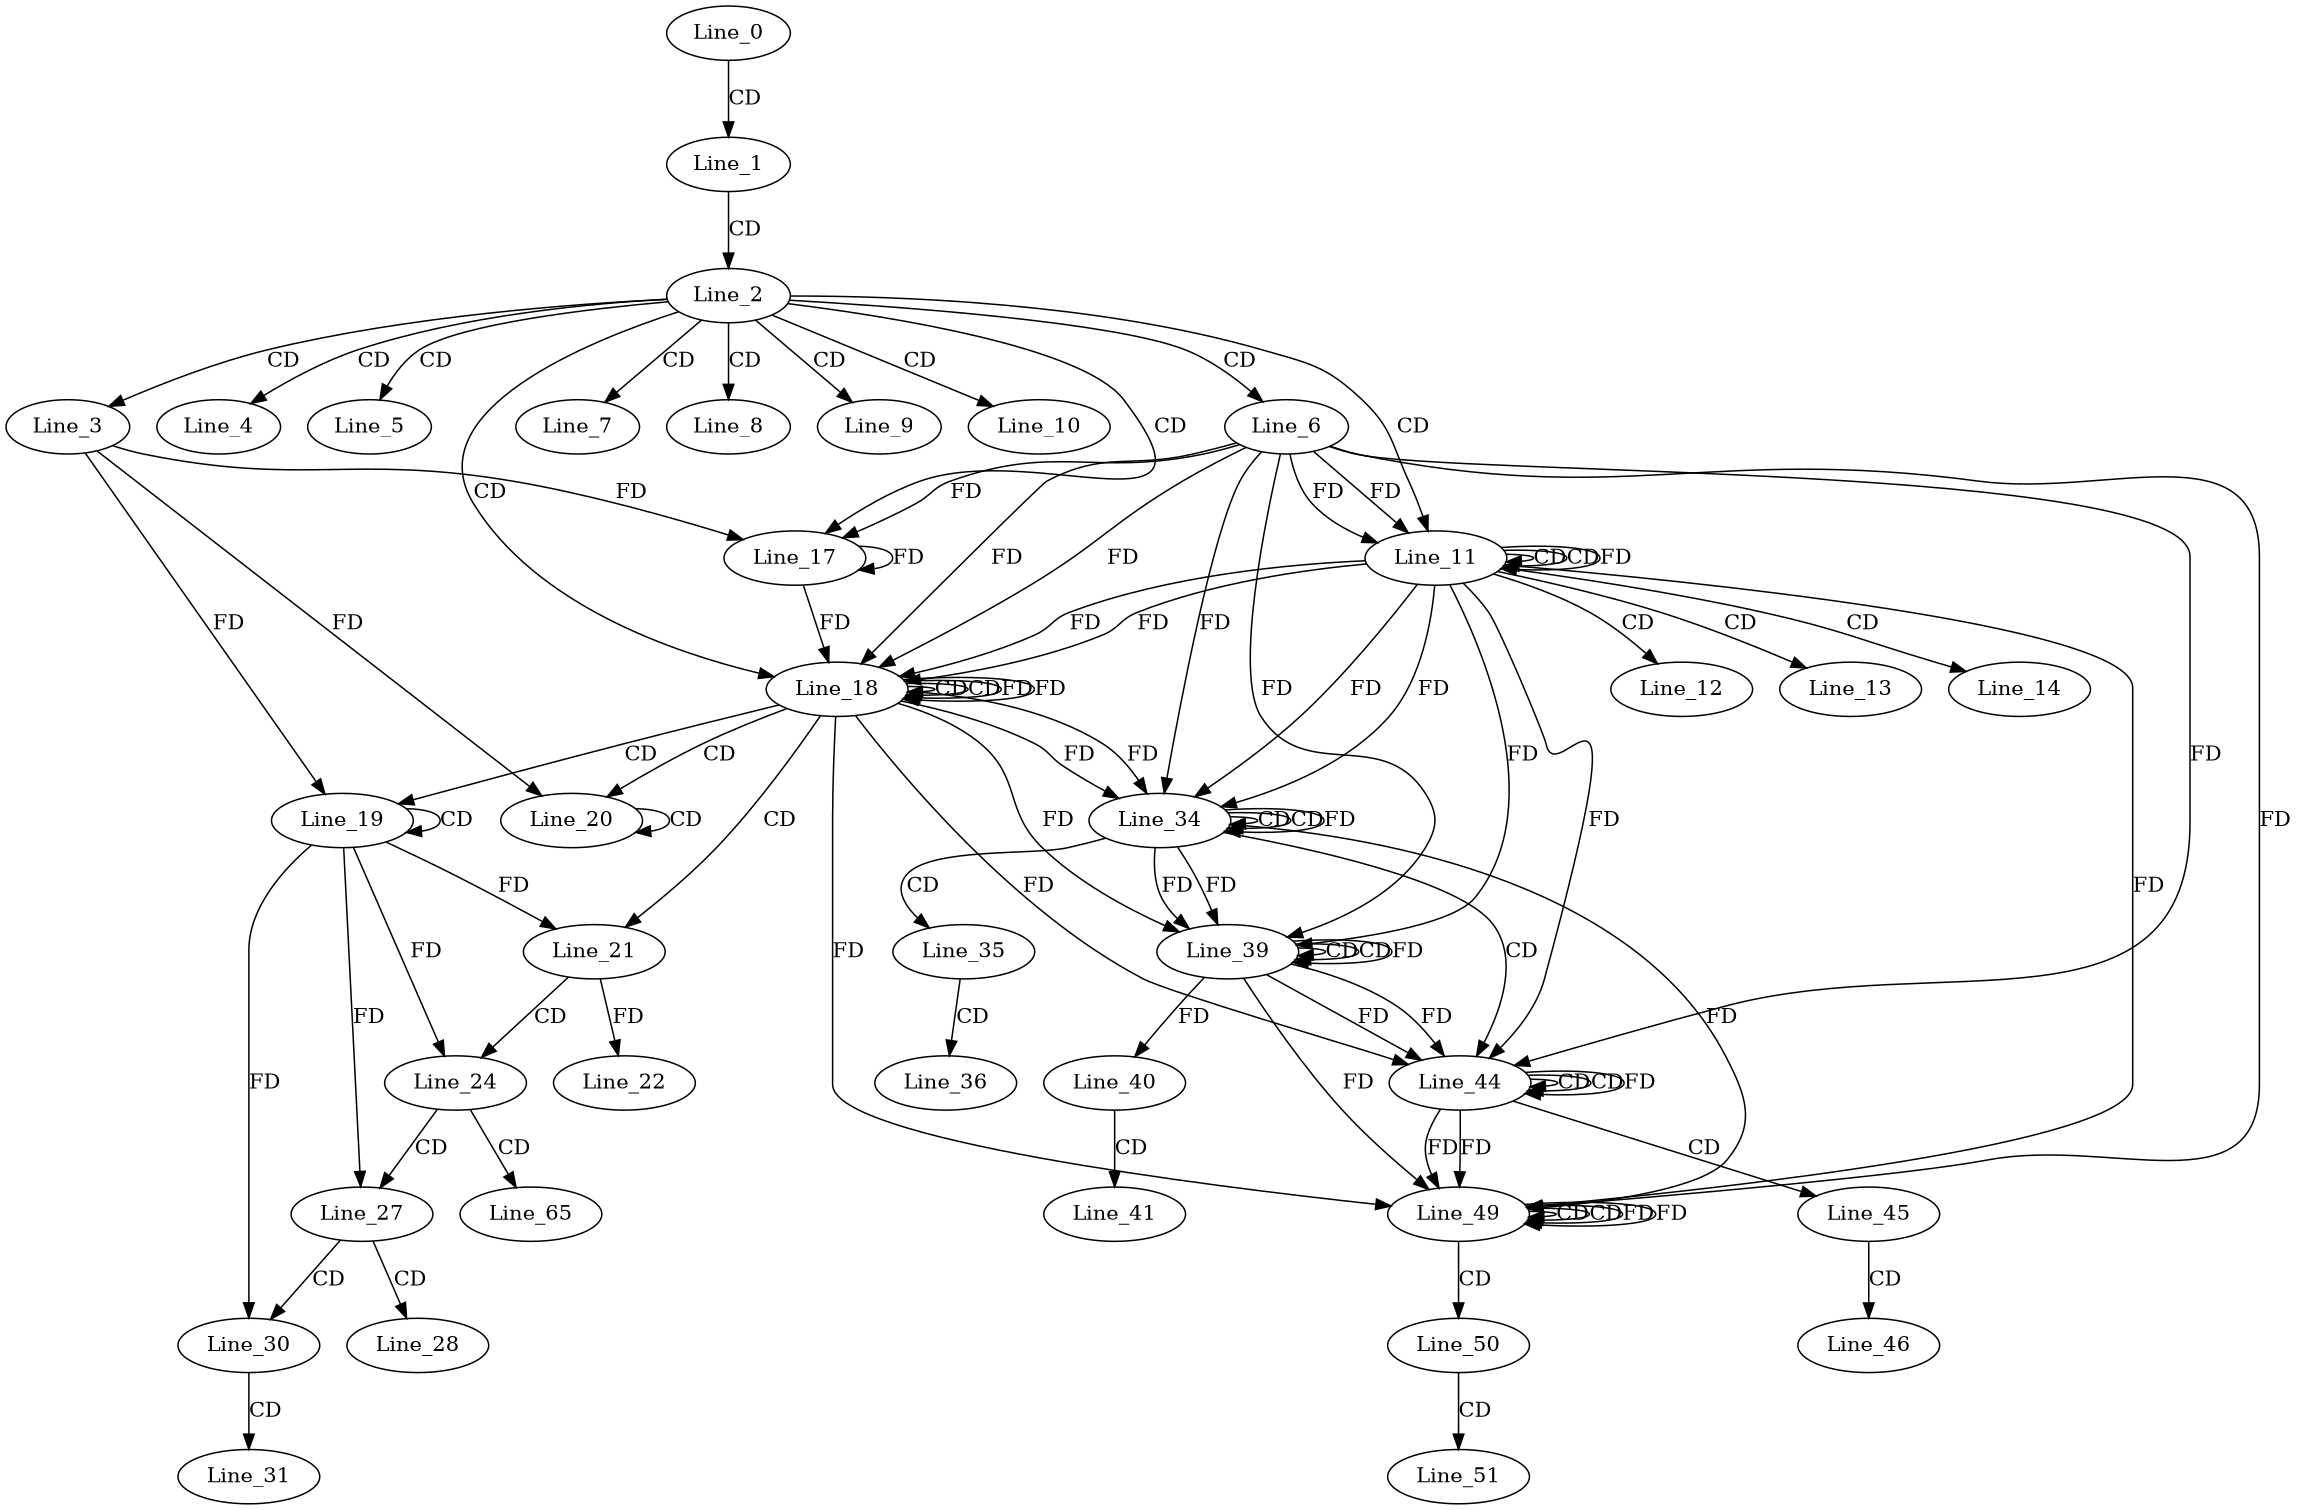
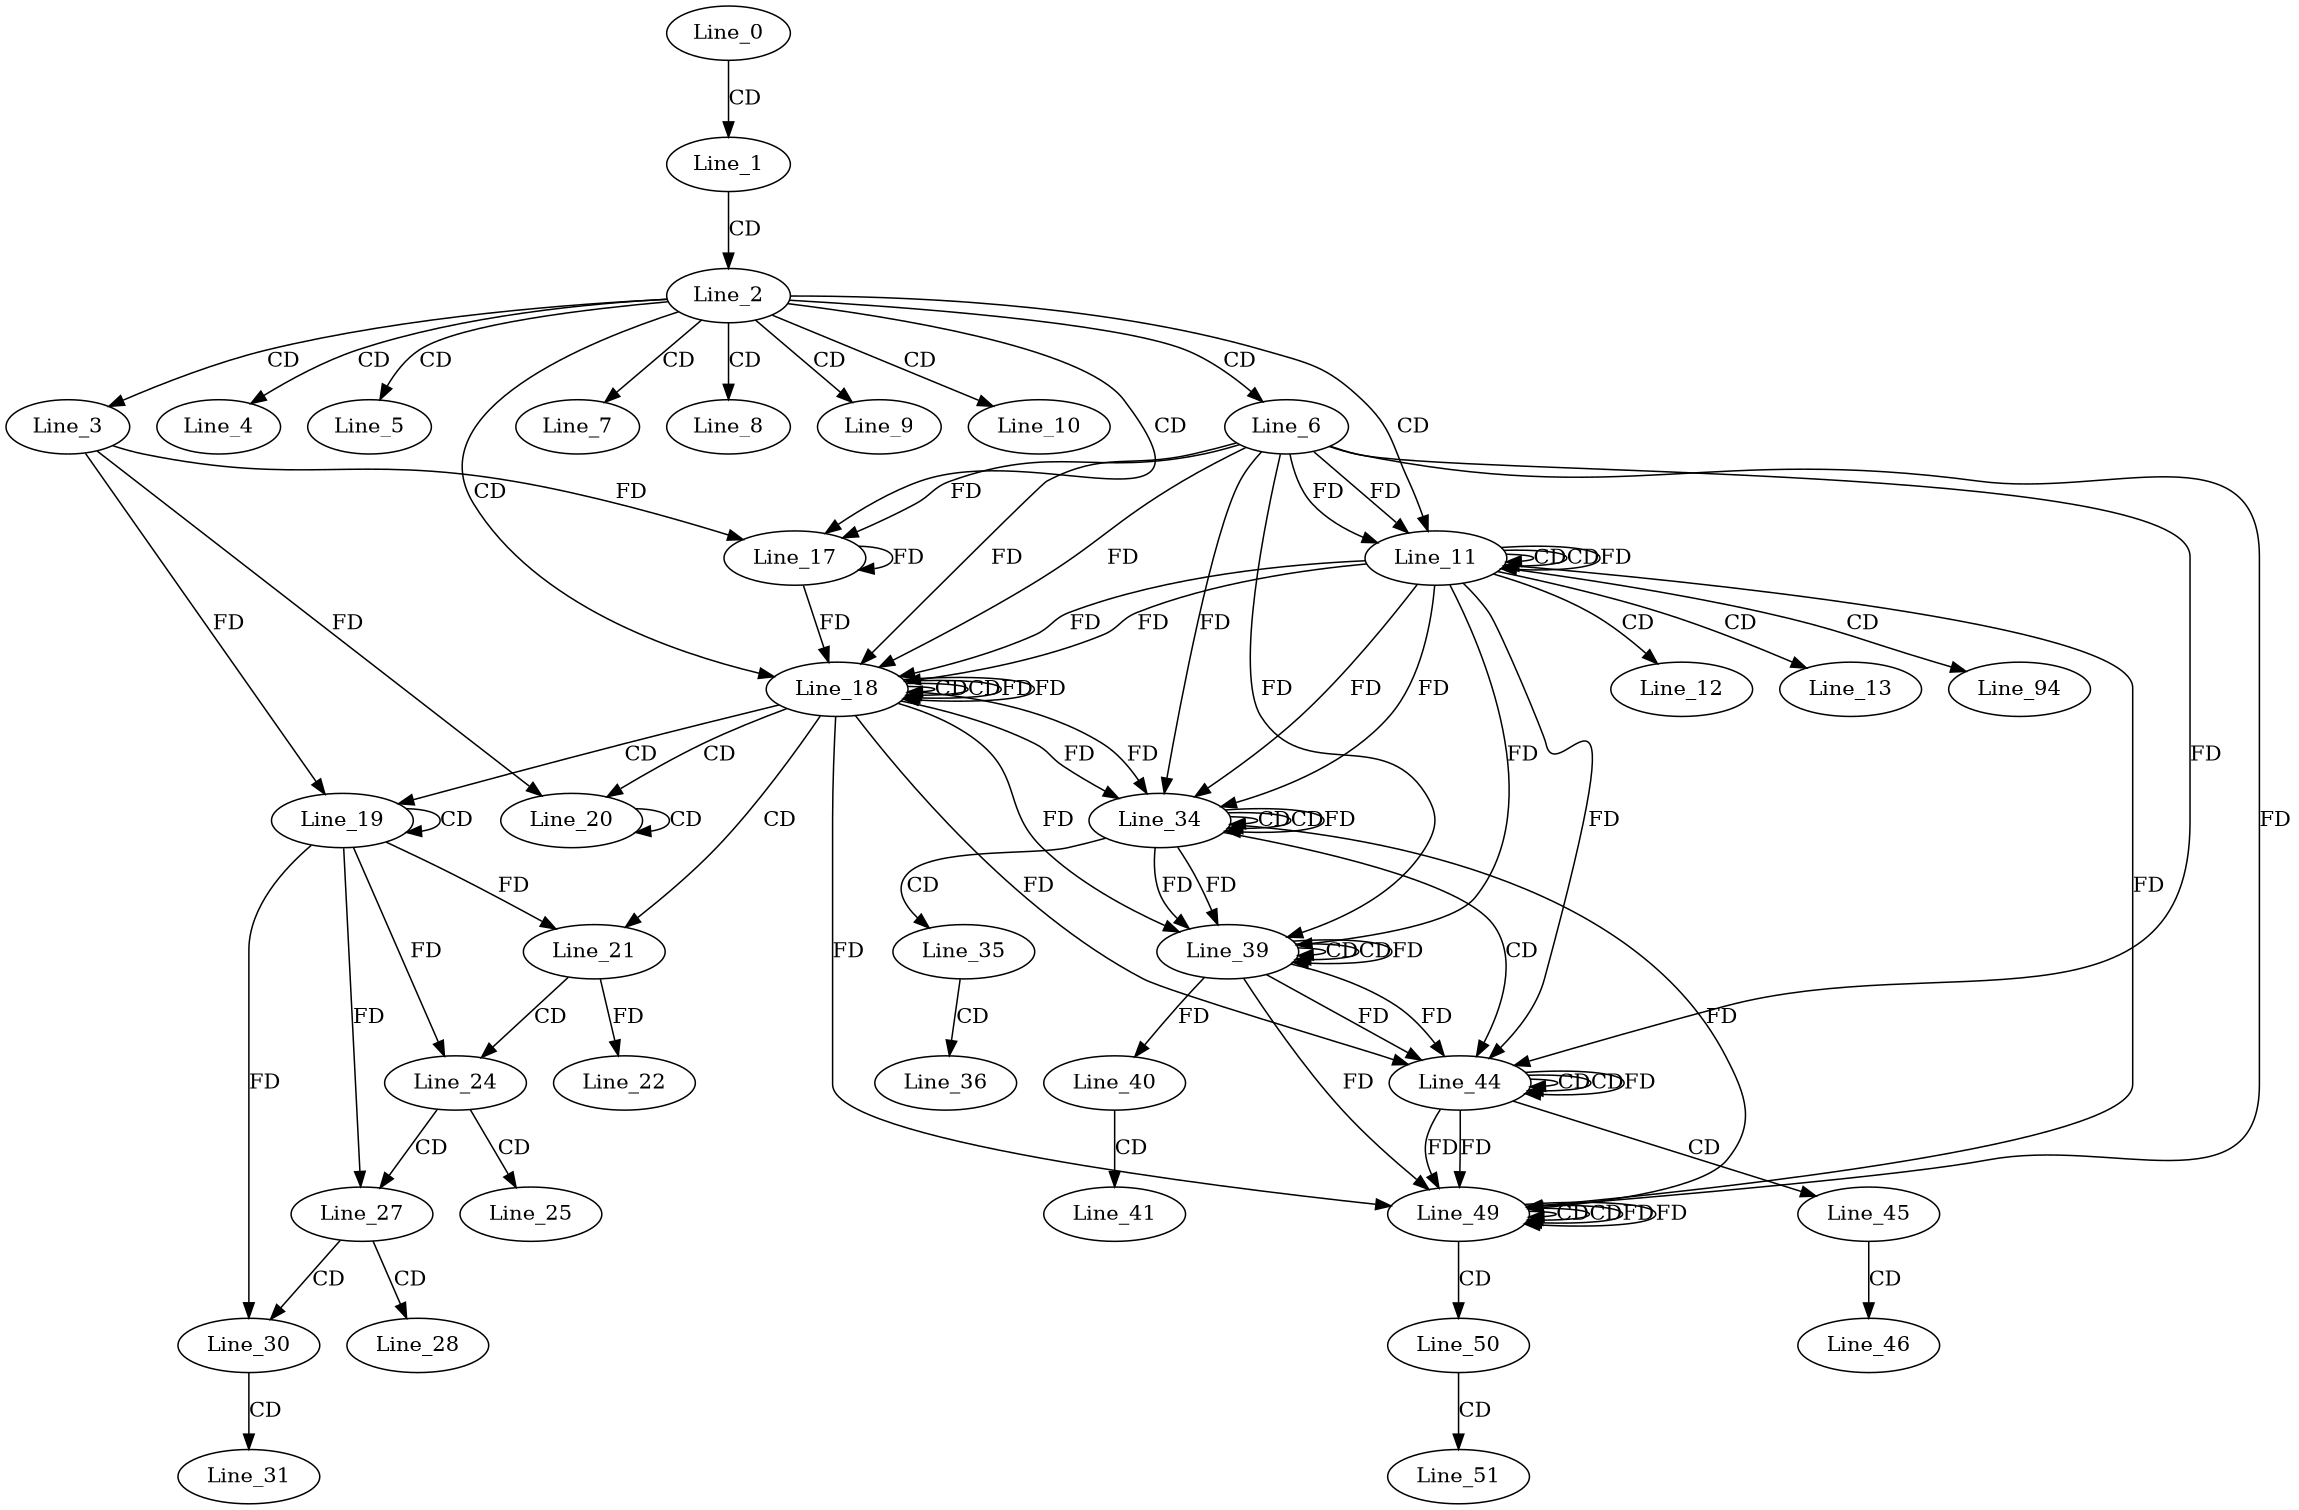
(2020, 689) -> (2020, 689)
(531, 1214) -> (531, 1214)
